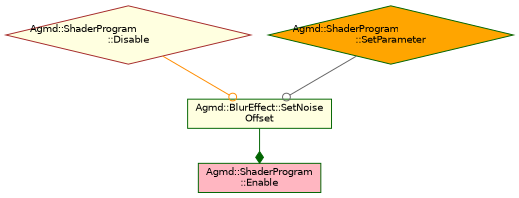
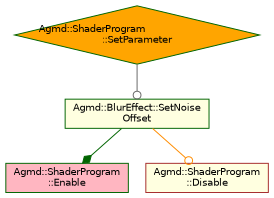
(128, 35) -> (207, 178)
(196, 76) -> (169, 143)
